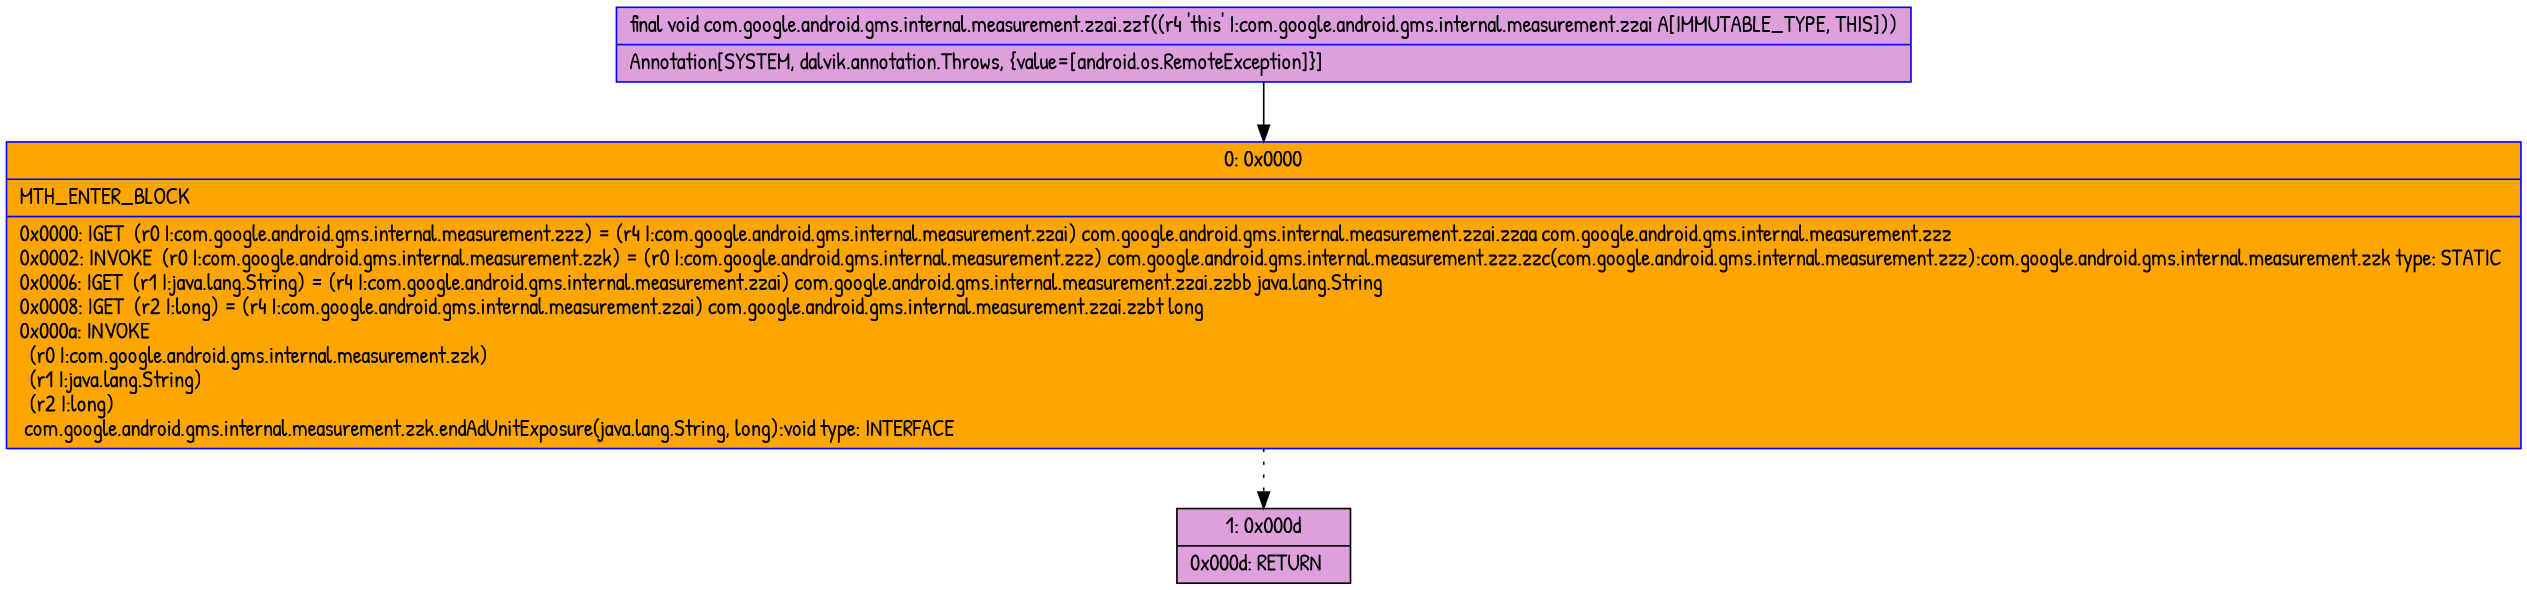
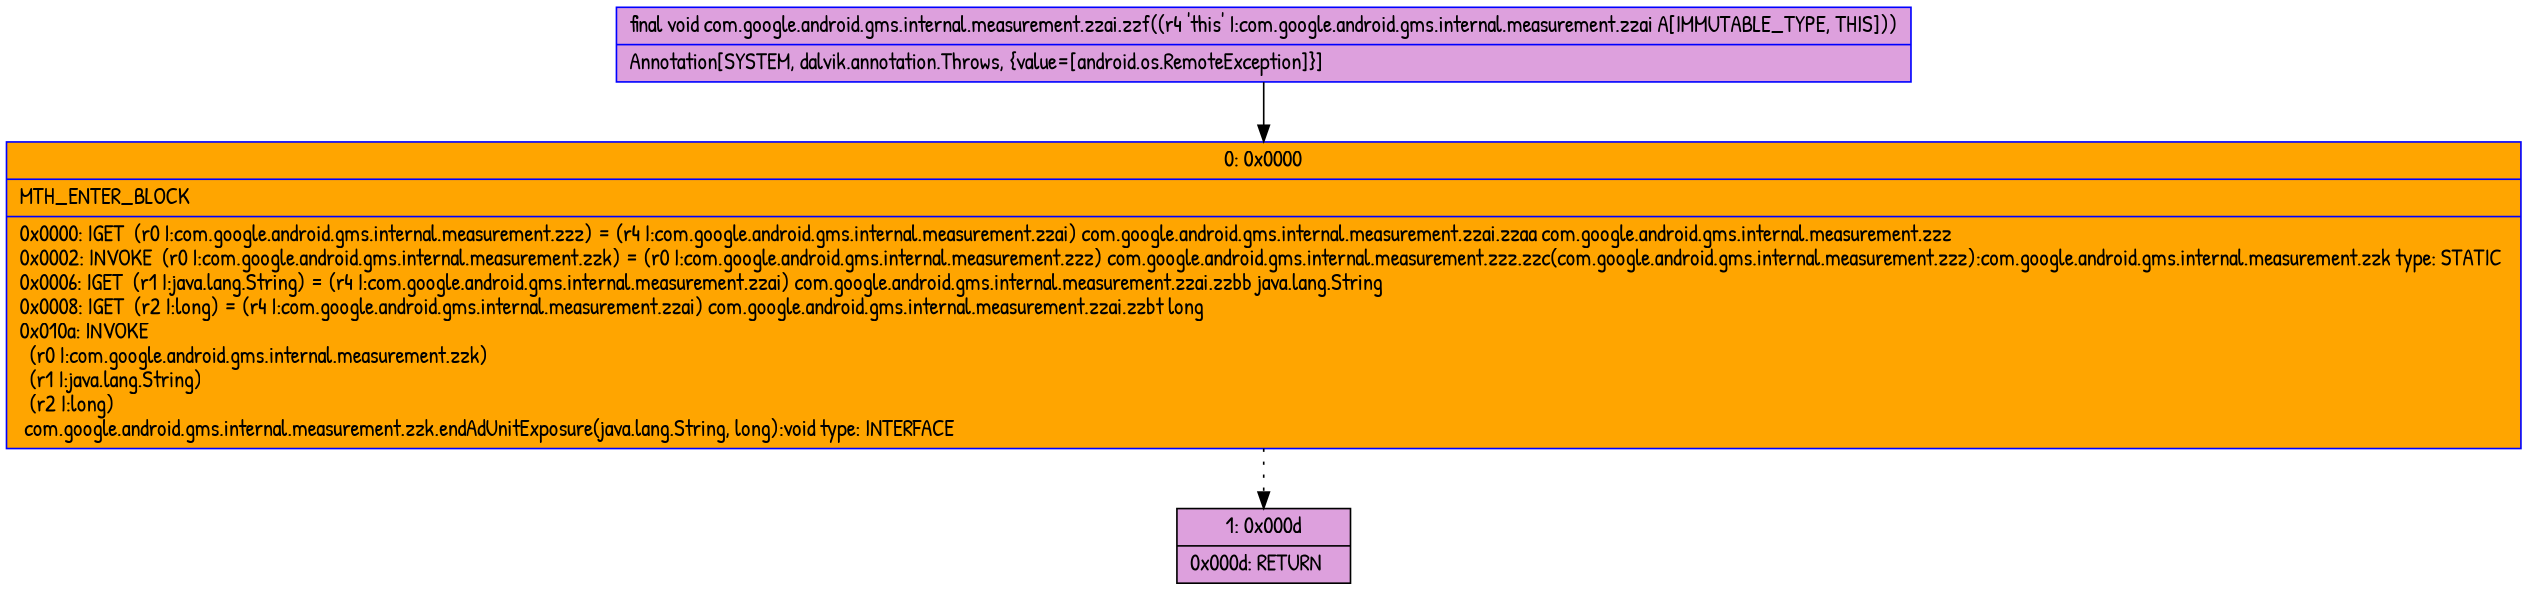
(90, 332) -> (89, 332)
